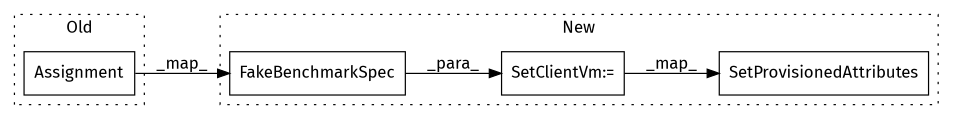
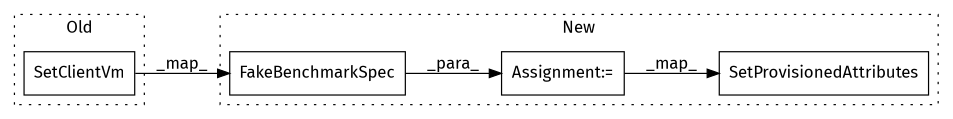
(79, 73) -> (79, 73)
(563, 73) -> (563, 73)
